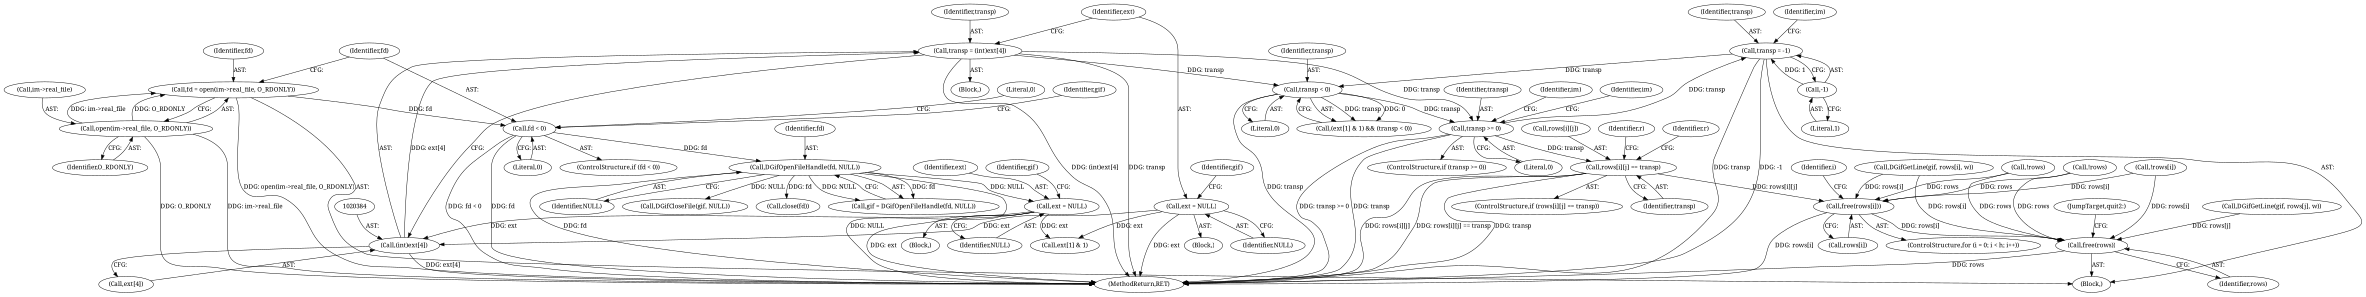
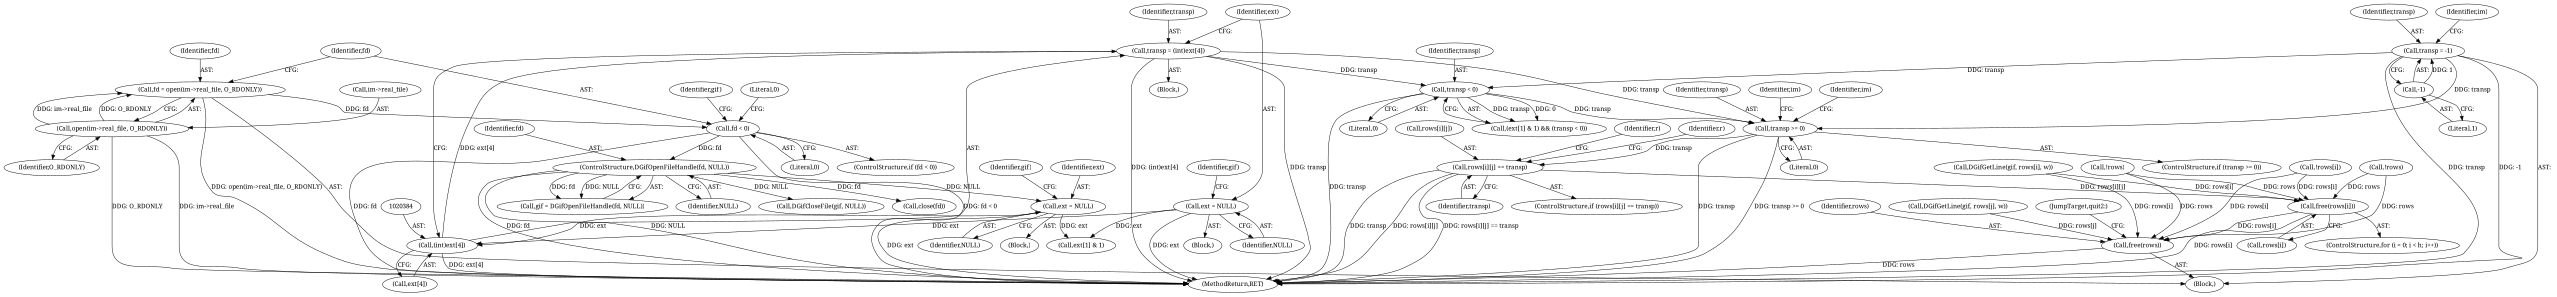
(1628, 111) -> (2157, 125)
(805, 168) -> (655, 168)
(1819, 168) -> none
(2165, 264) -> none
